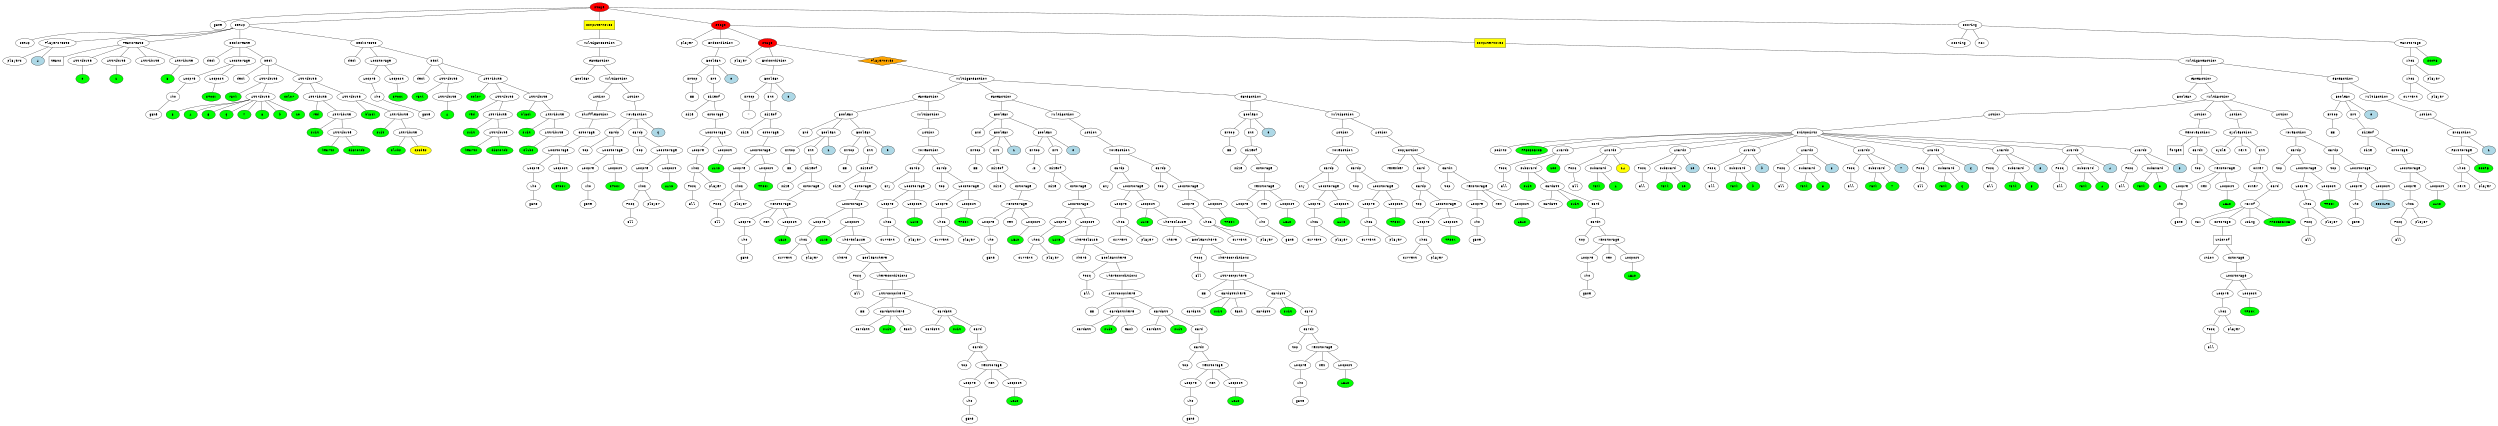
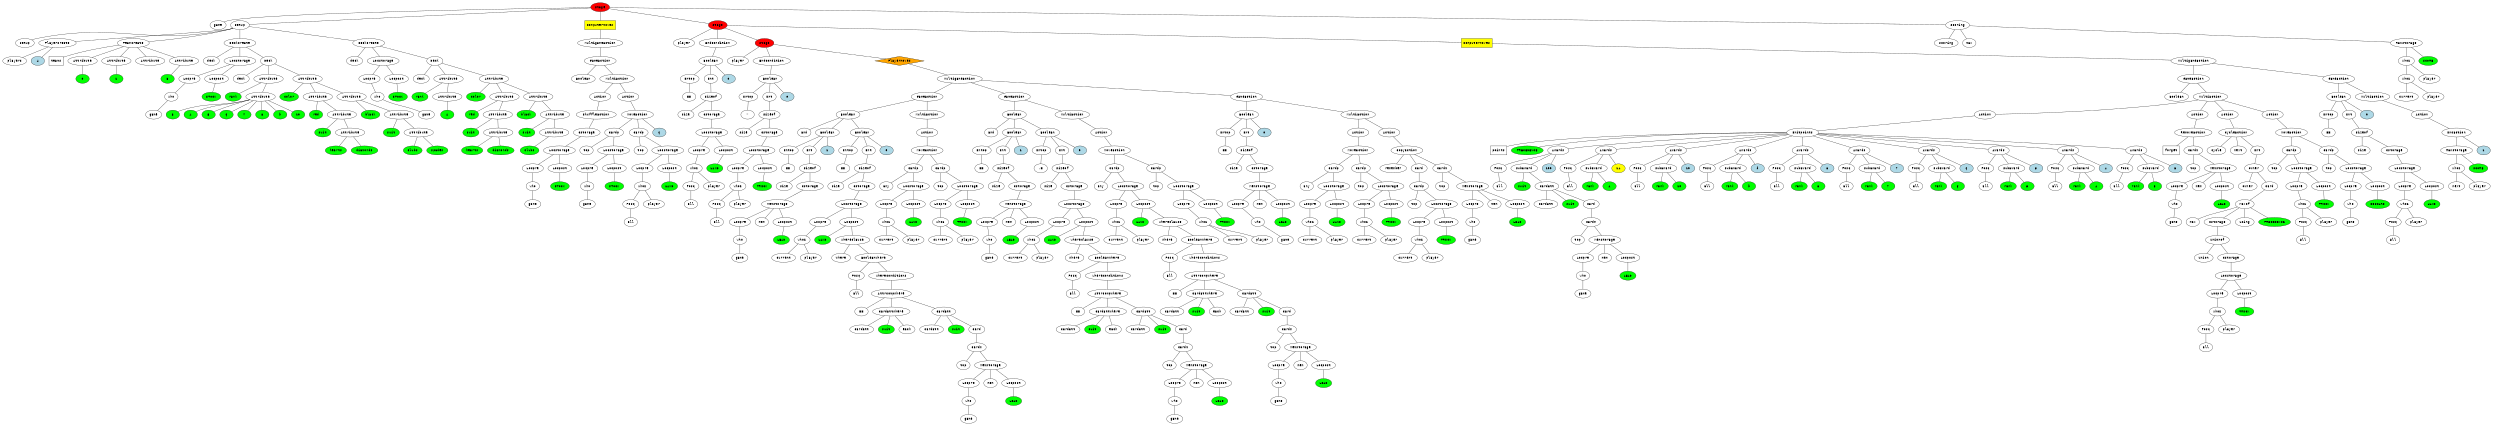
(421, 150) -> (437, 150)
(1501, 150) -> (1499, 150)
(1553, 168) -> (1549, 168)
(2383, 204) -> (2378, 204)
(2223, 240) -> (2217, 240)
